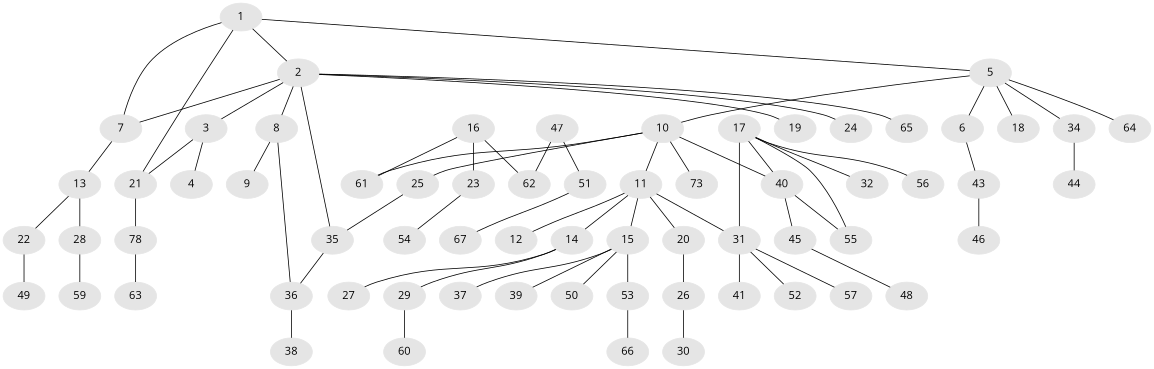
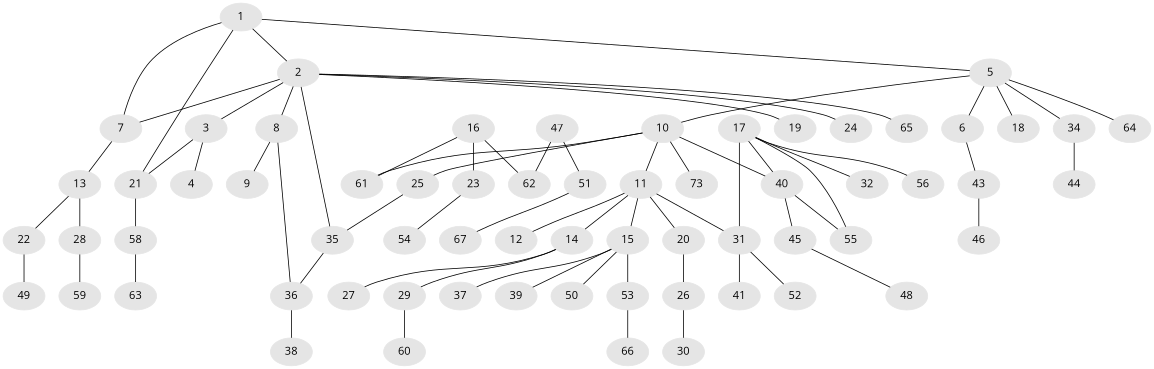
(136, 240) -> (136, 240)
(851, 296) -> none
